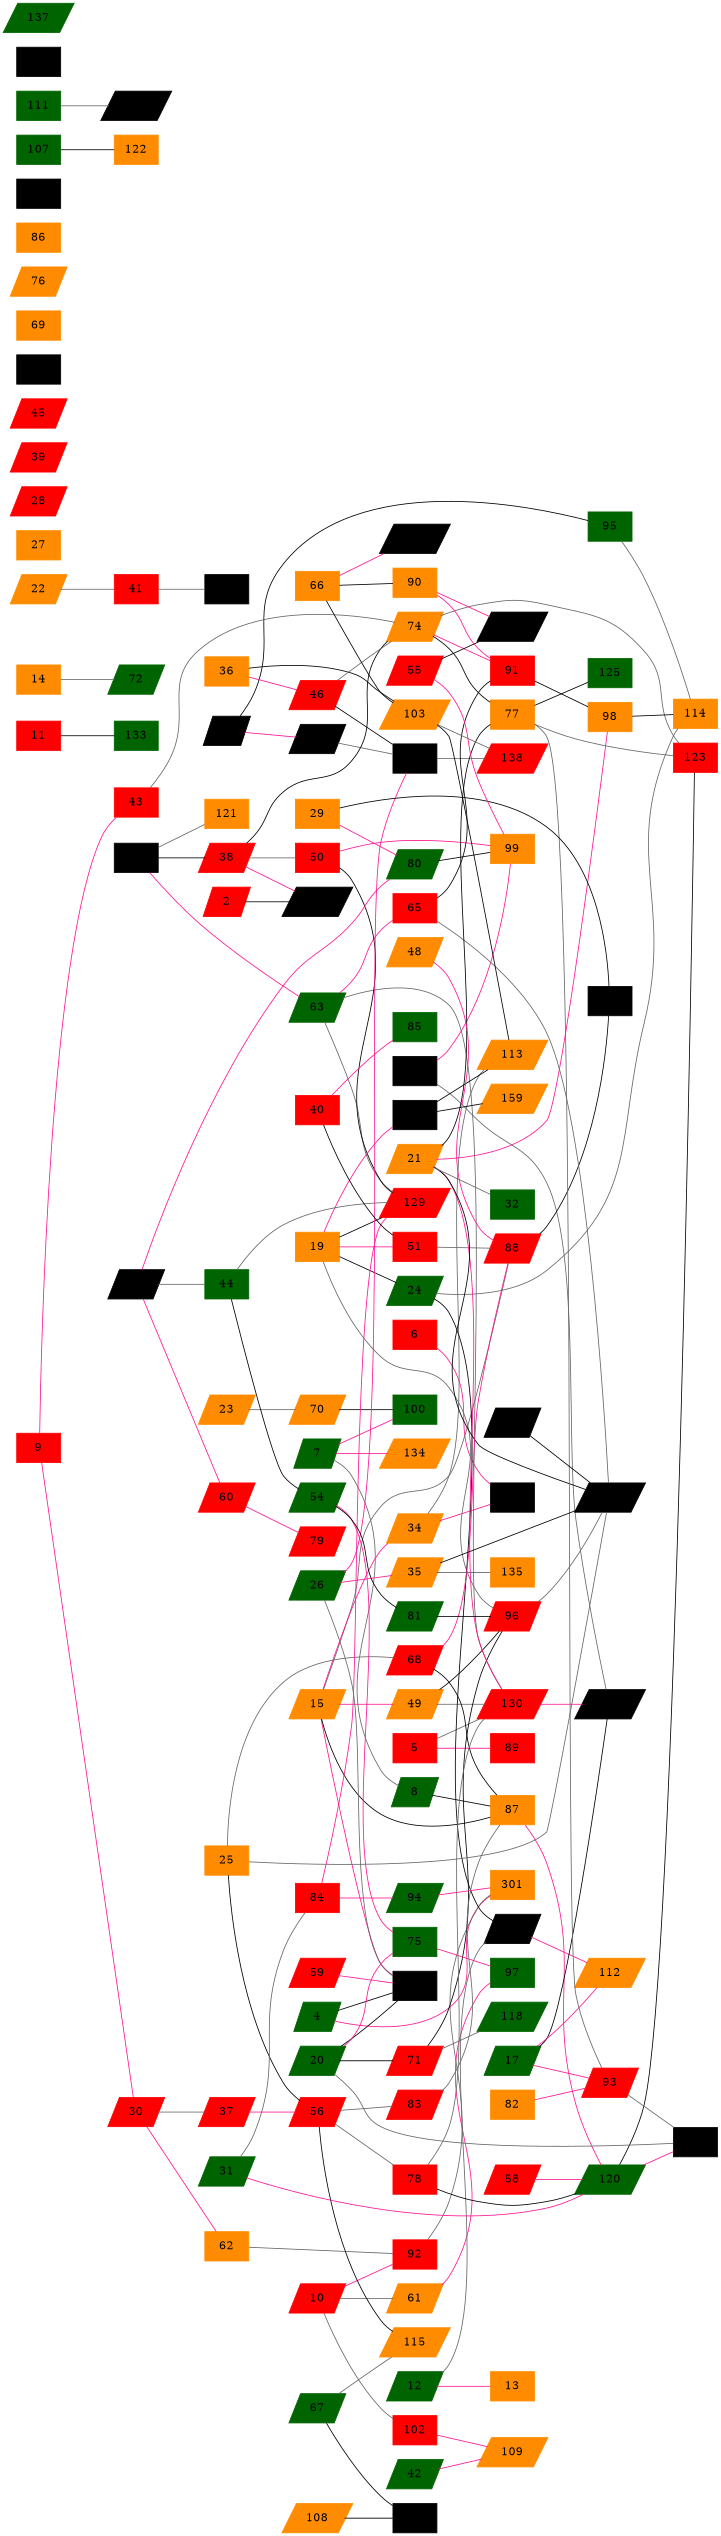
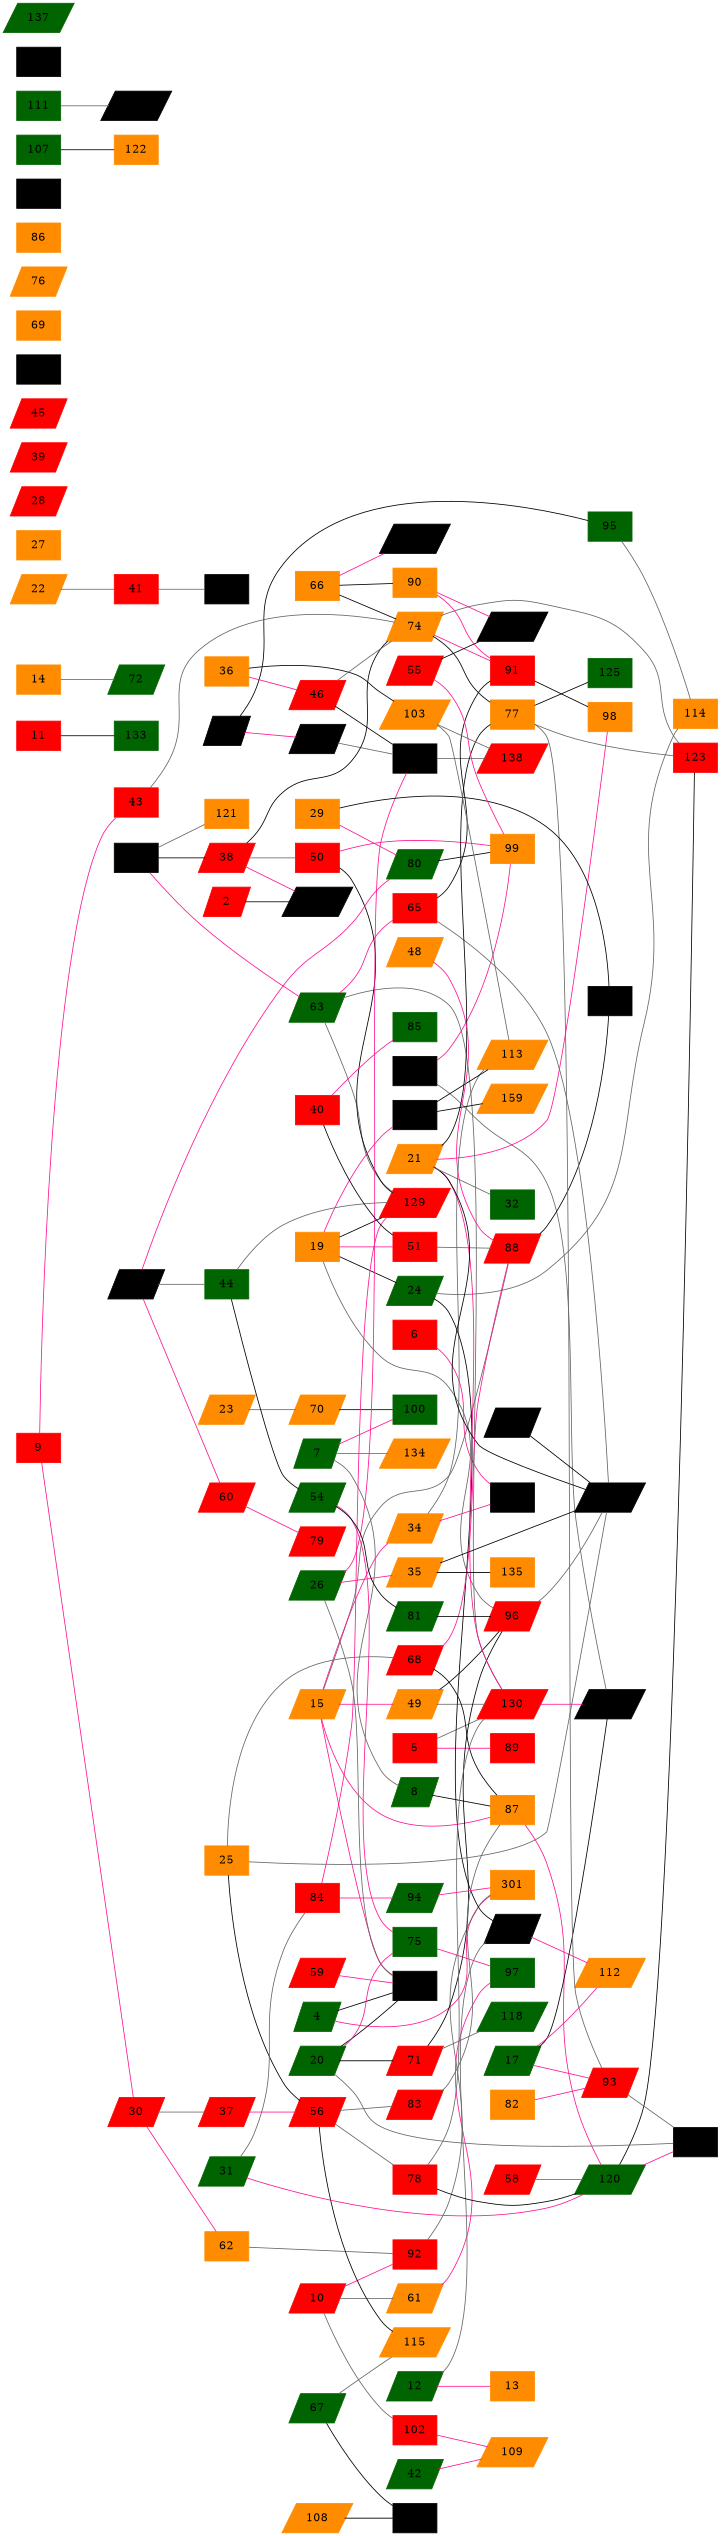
(357, 654) -> (368, 607)
(653, 715) -> none
(479, 880) -> (479, 880)
(461, 1572) -> (461, 1572)
(380, 1813) -> (380, 1813)
